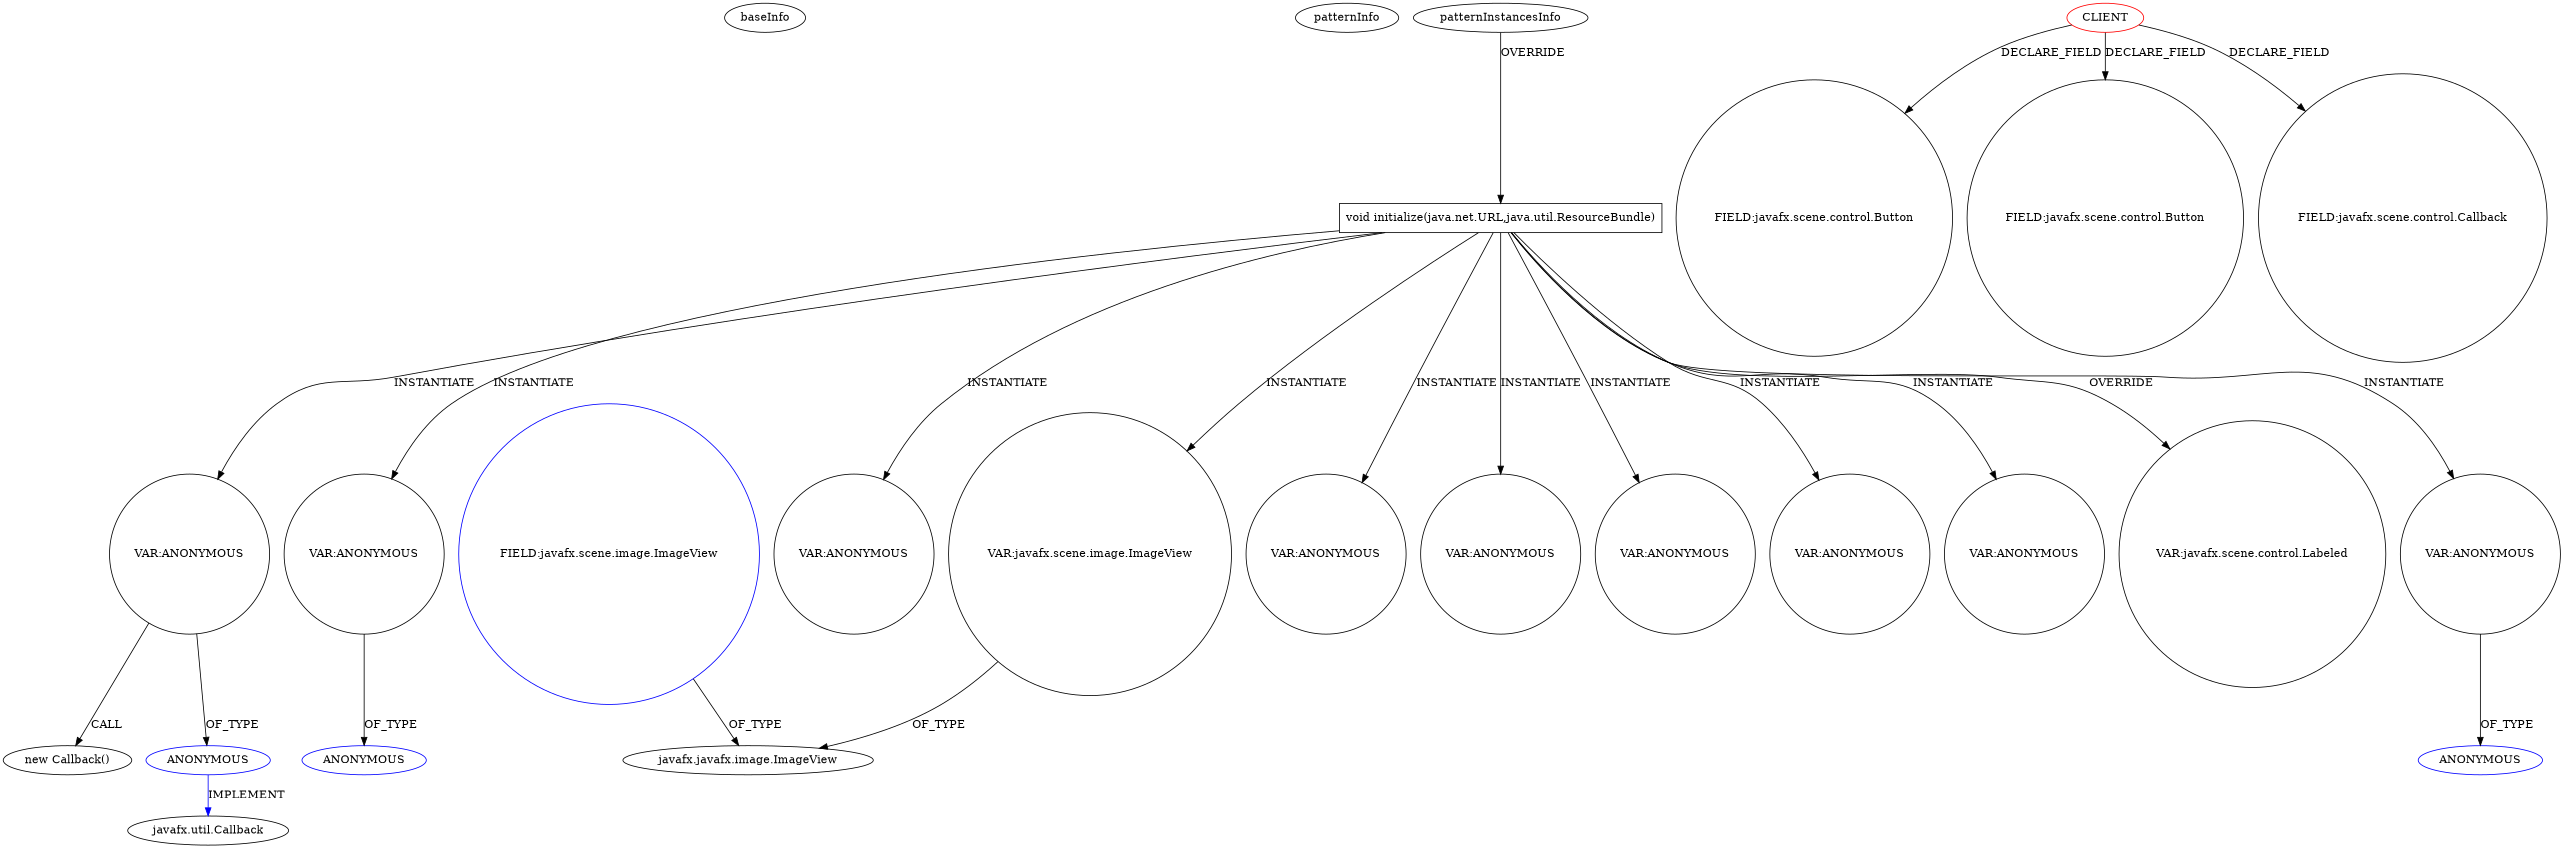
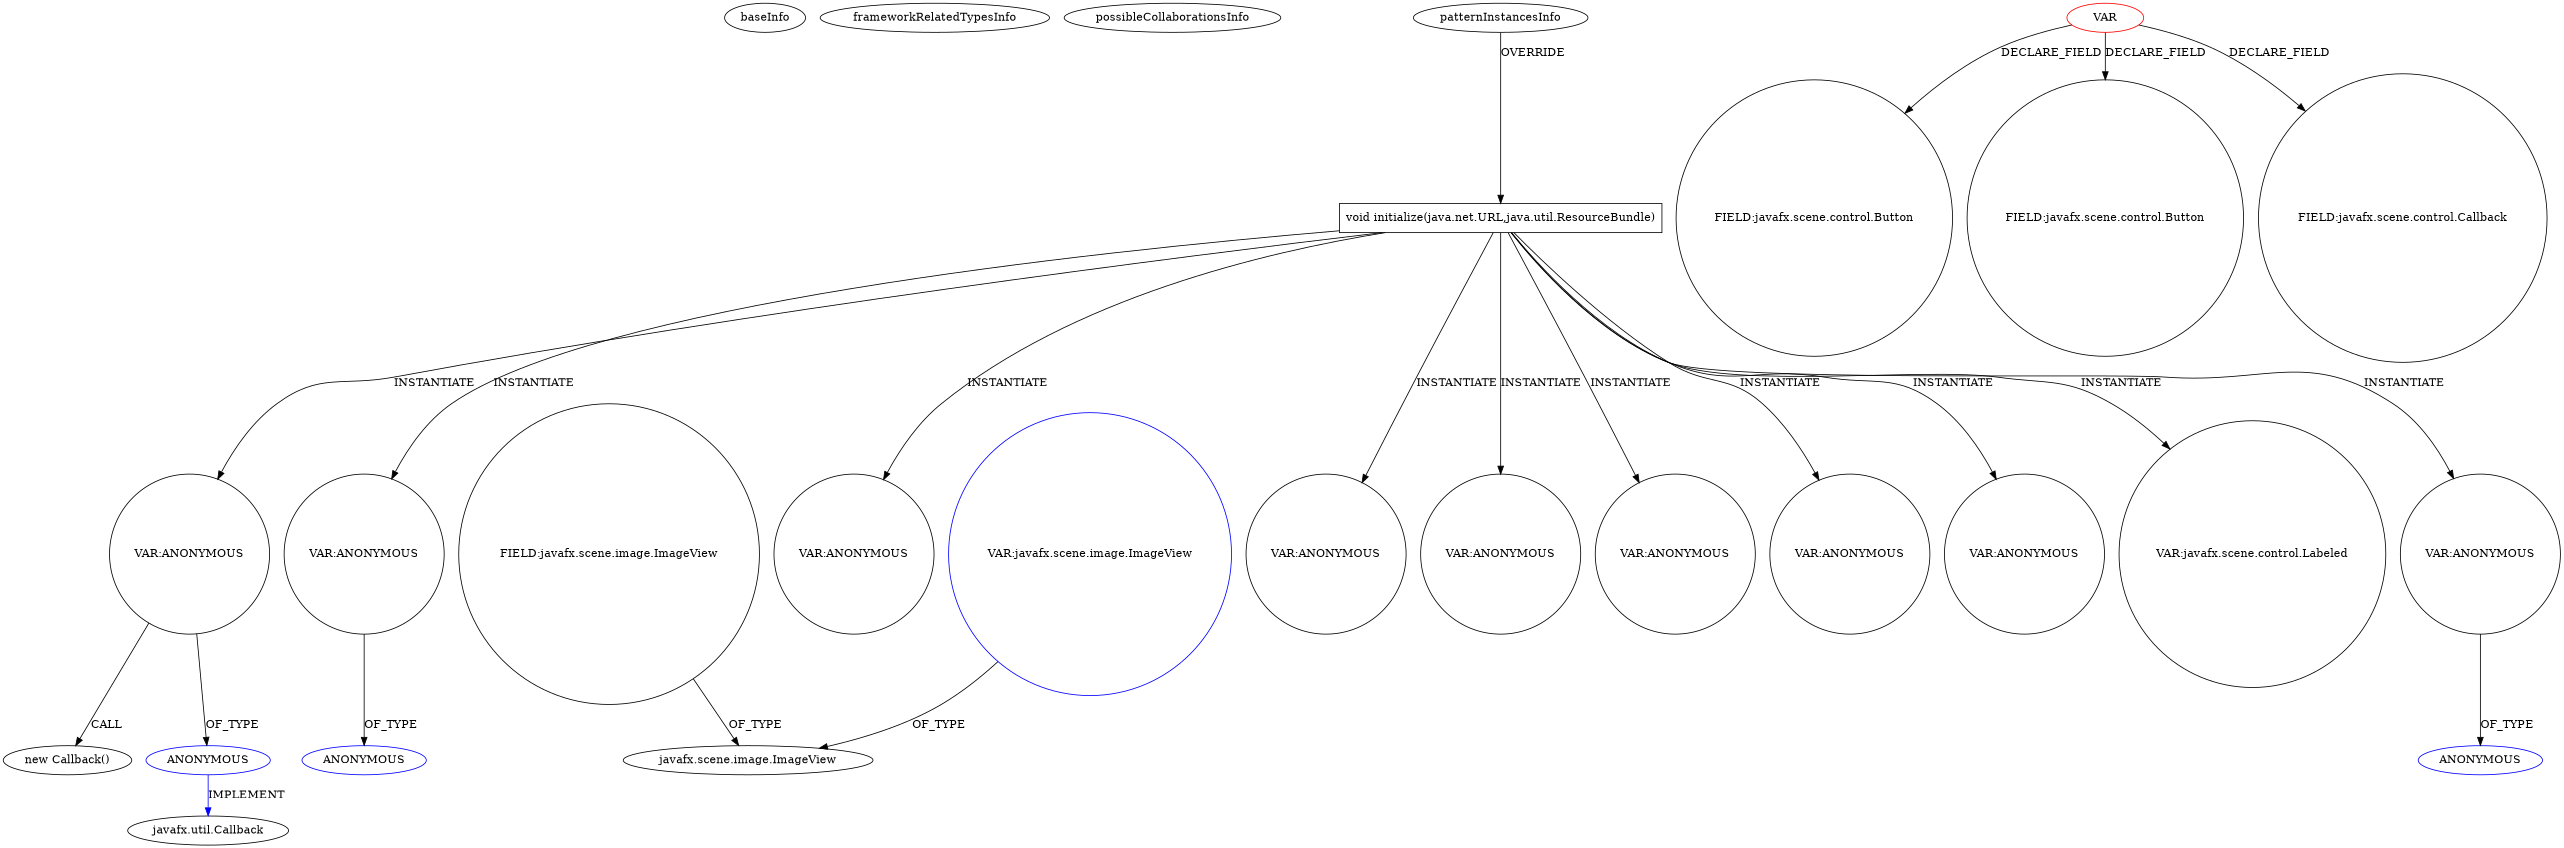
none -> (935, 18)
none -> (1172, 18)
(1347, 18) -> none
(2105, 18) -> (2105, 18)
(1331, 332) -> none
(2121, 383) -> (2121, 383)
(609, 554) -> (609, 554)
(1090, 554) -> (1090, 554)
(748, 760) -> (748, 760)
